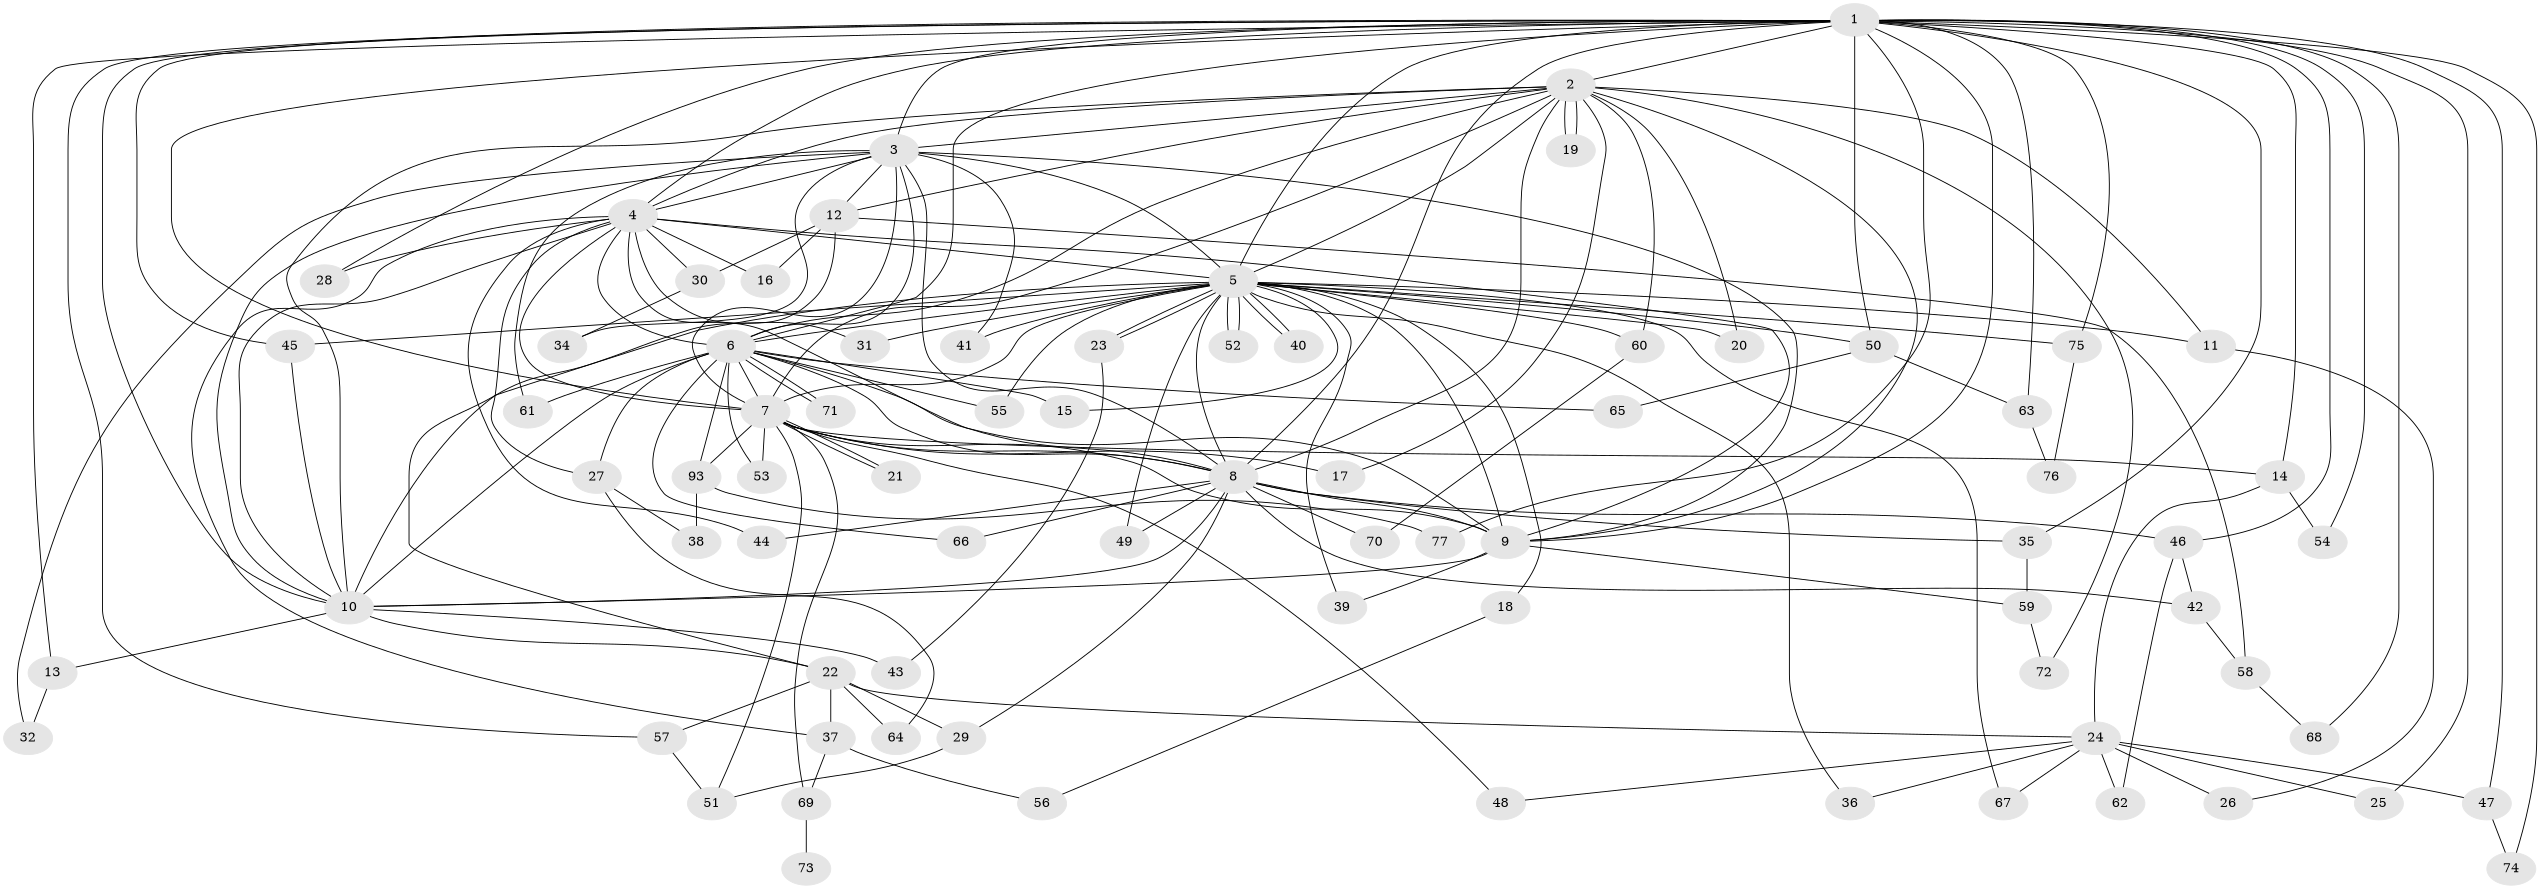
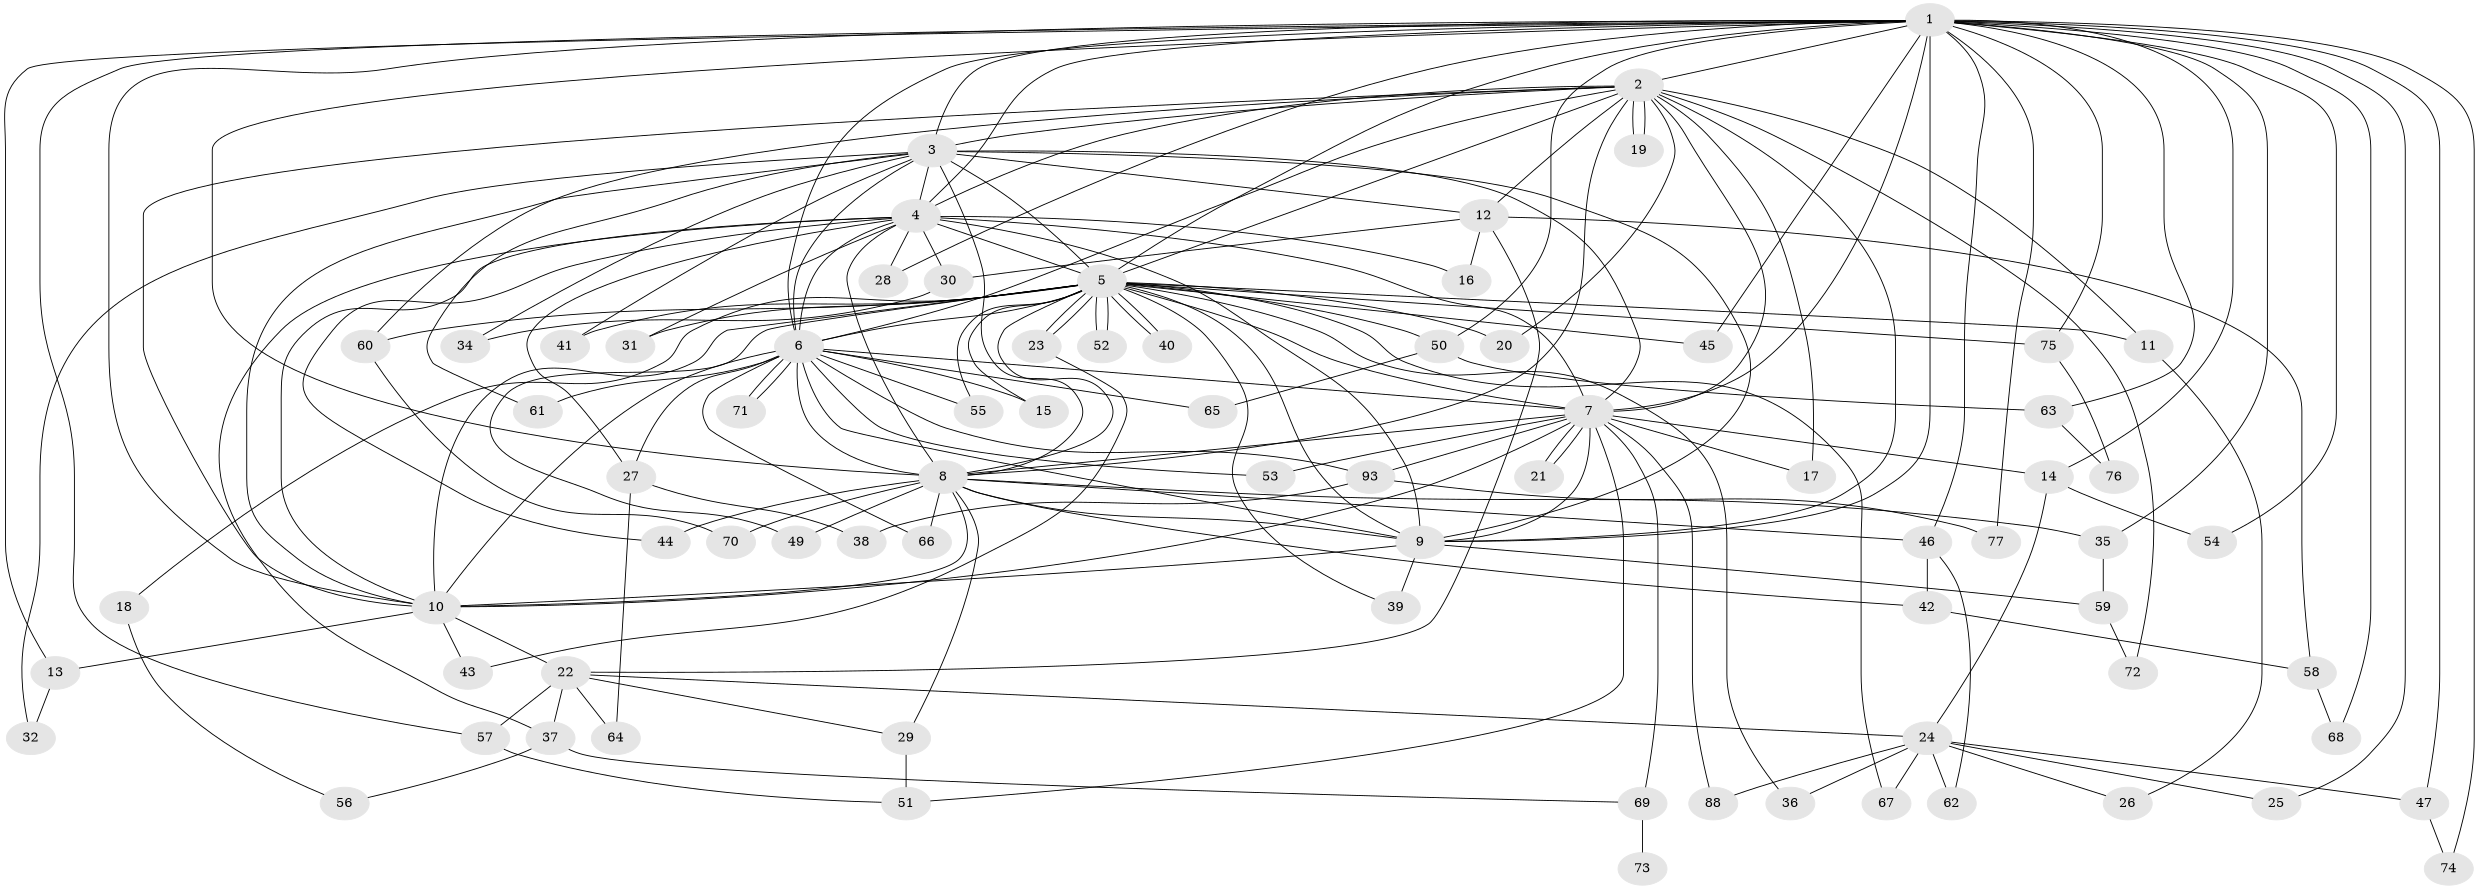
(308, 479) -> (1026, 568)
(1501, 804) -> (1713, 804)
